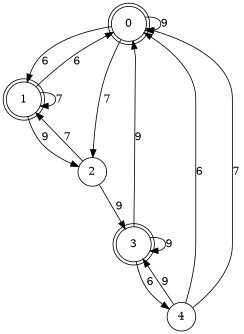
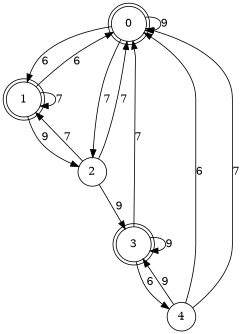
none -> (116, 105)
(138, 137) -> (138, 137)
